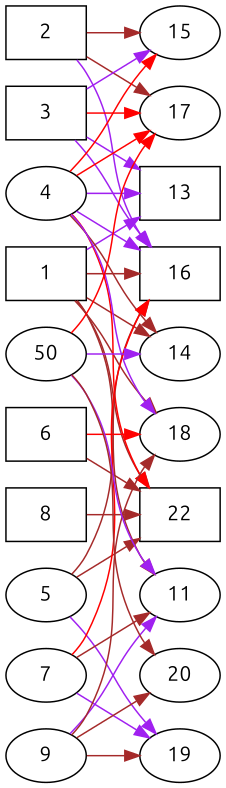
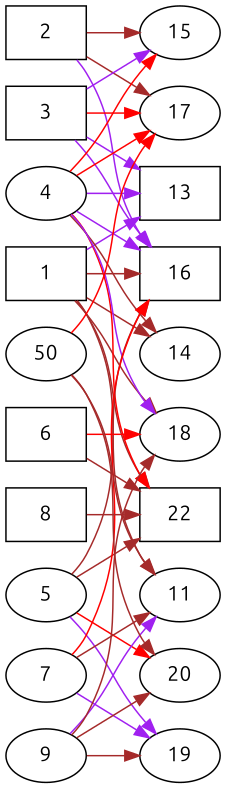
(106, 354) -> none
(112, 467) -> (112, 467)
none -> (102, 628)
